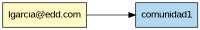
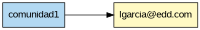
(108, 15) -> (86, 15)
